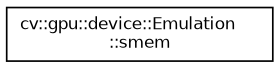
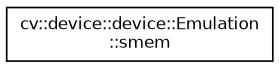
(140, 34) -> (140, 34)
